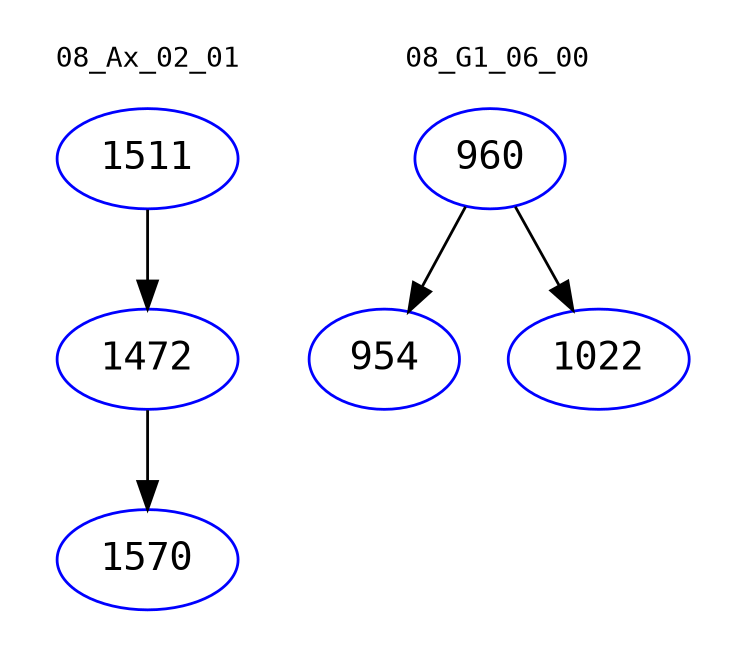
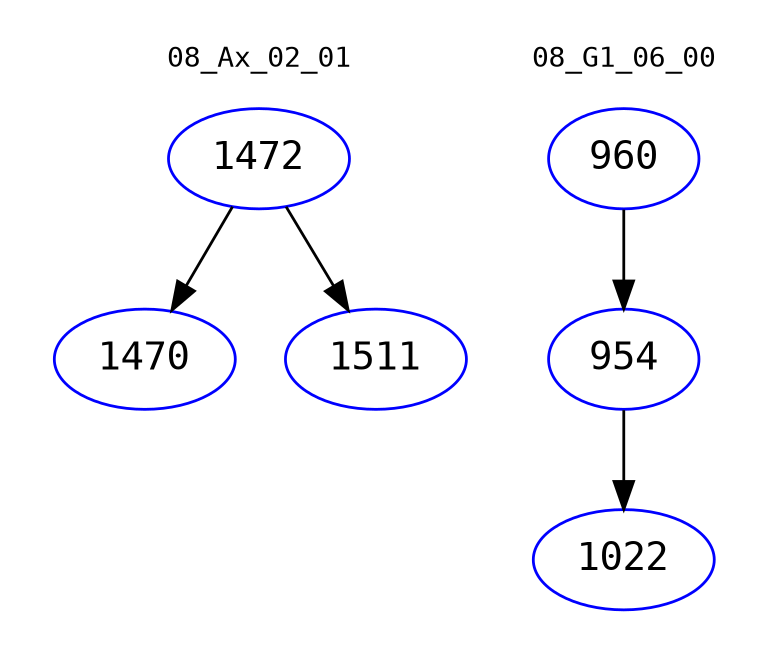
(148, 245) -> (310, 246)
(537, 246) -> (624, 446)
(148, 560) -> (145, 359)
